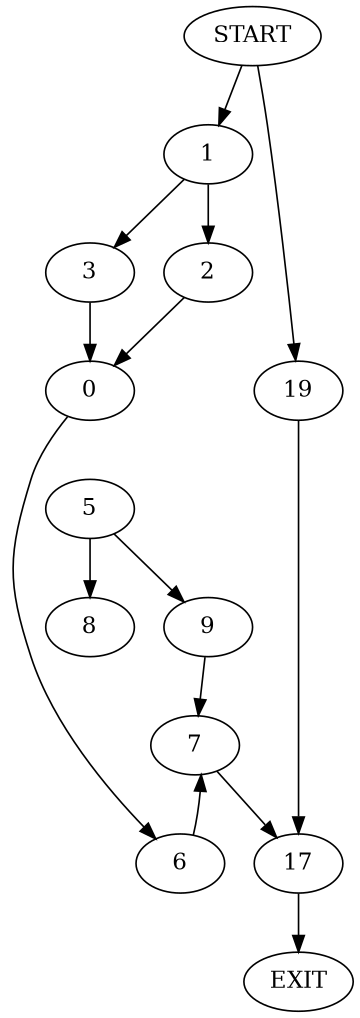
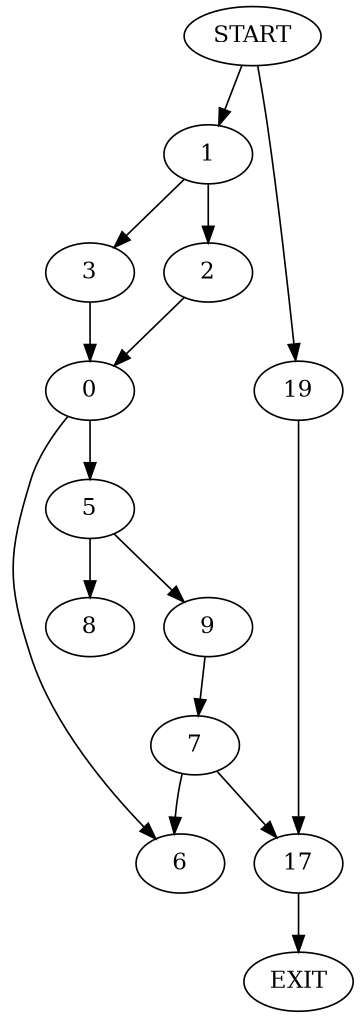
none -> (90, 442)
(198, 813) -> (178, 795)
